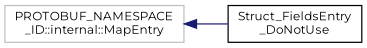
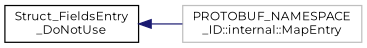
(212, 24) -> (167, 24)
